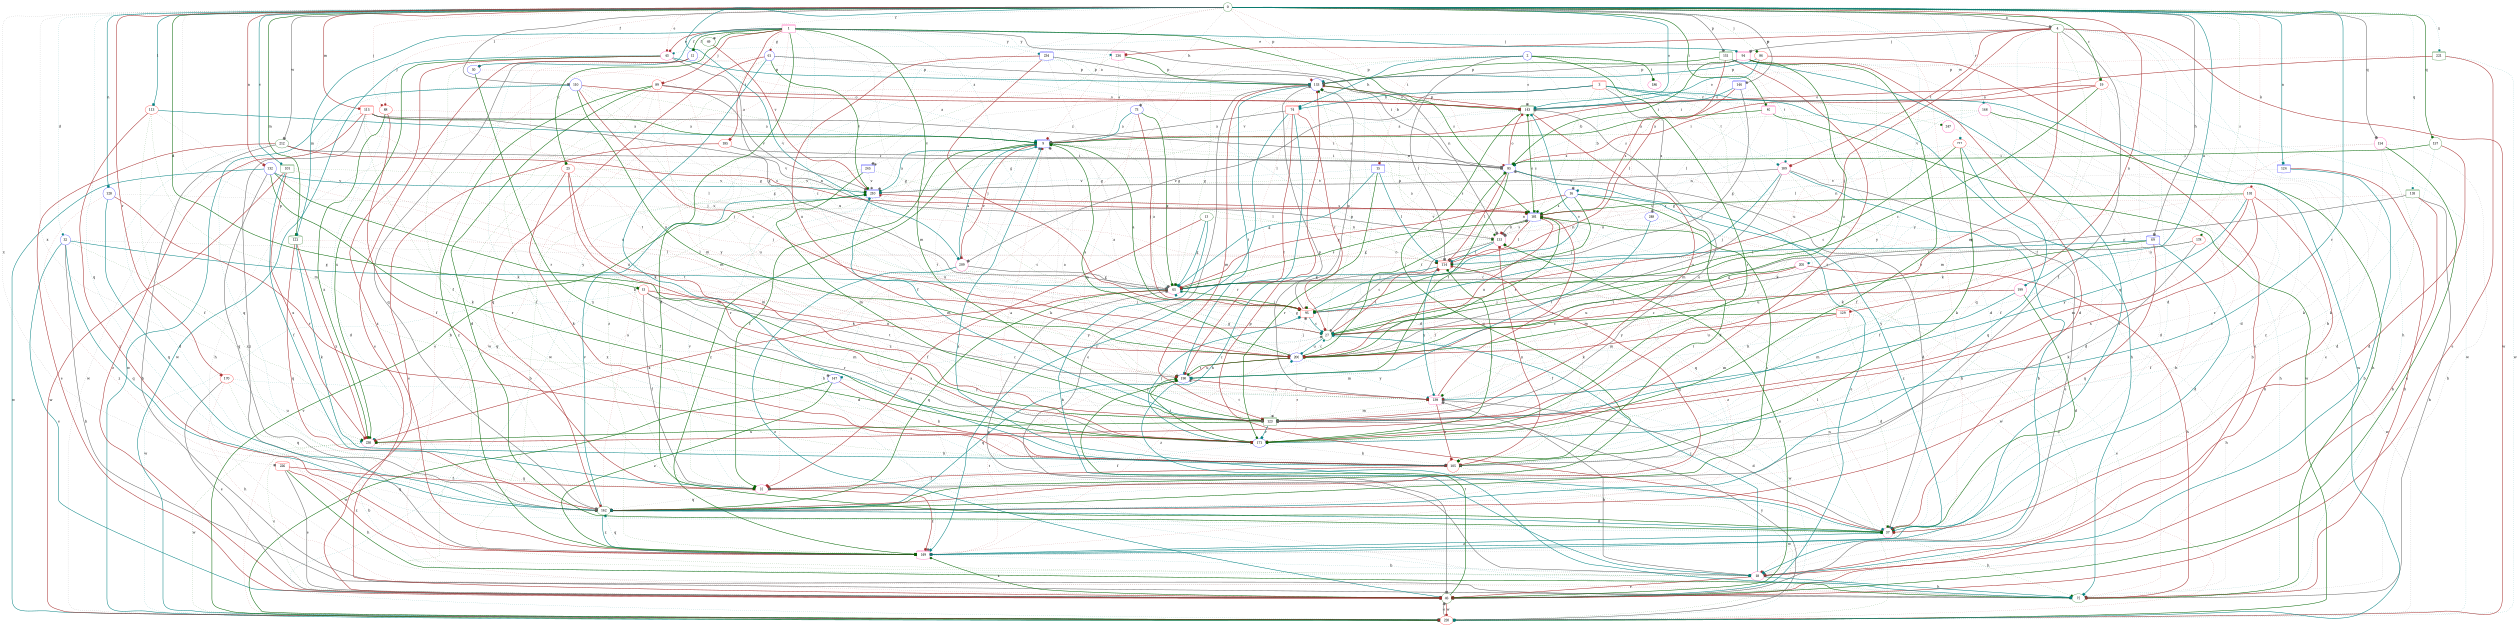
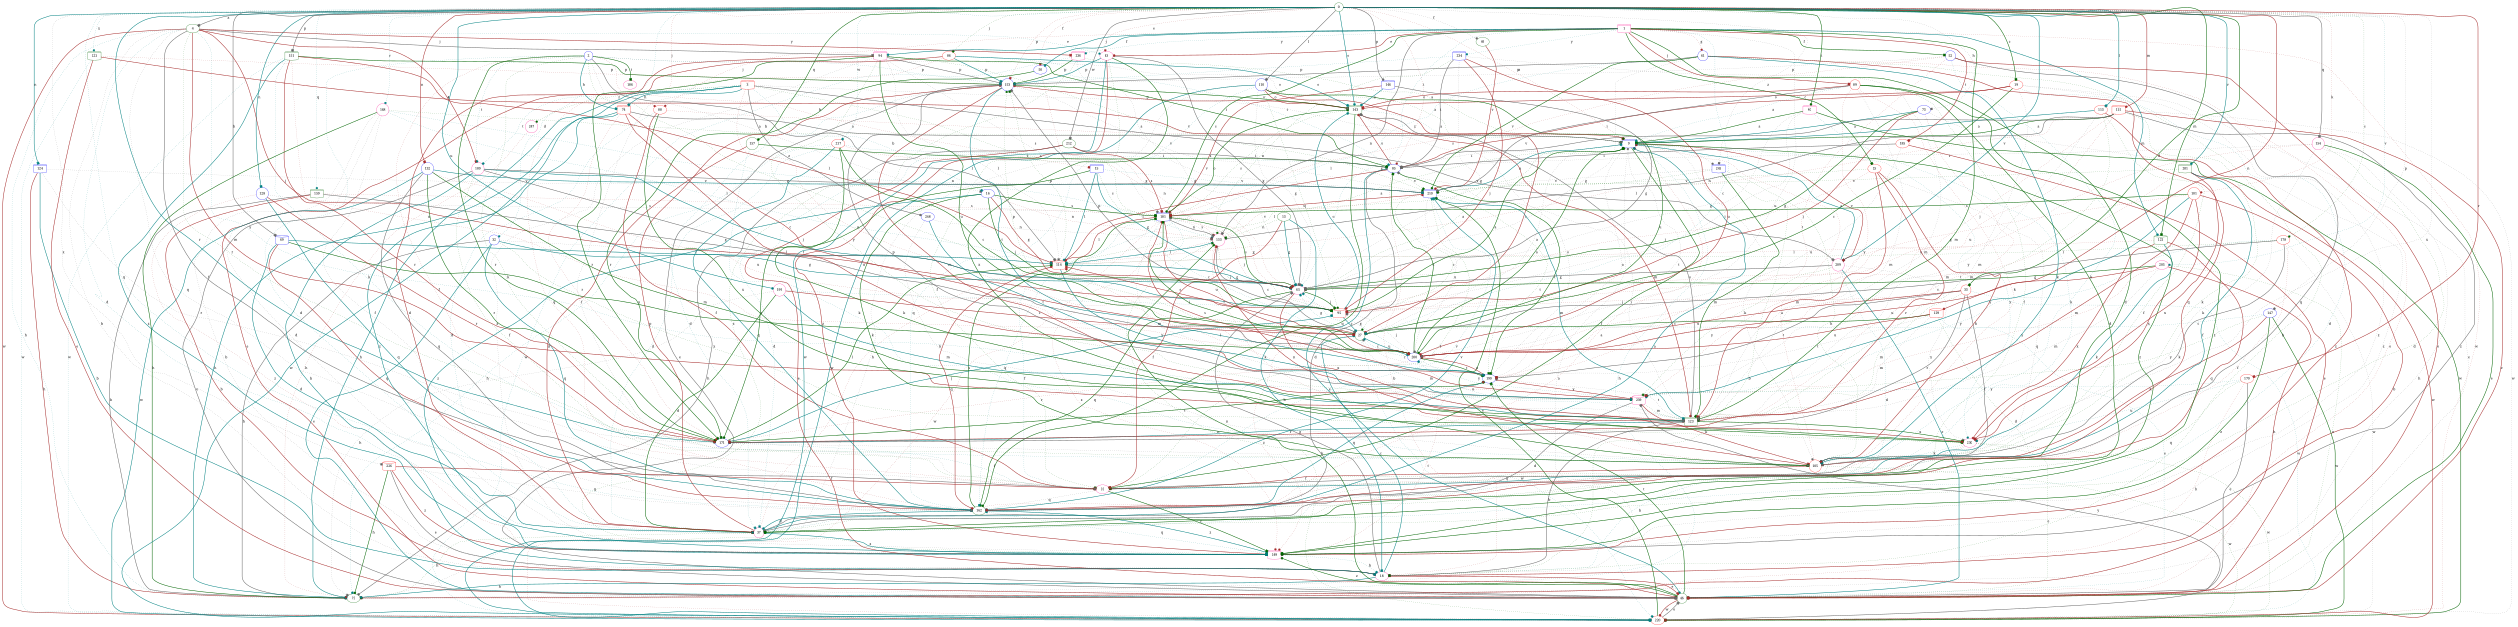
(1058, 348) -> (1928, 327)
(873, 493) -> (1168, 511)
